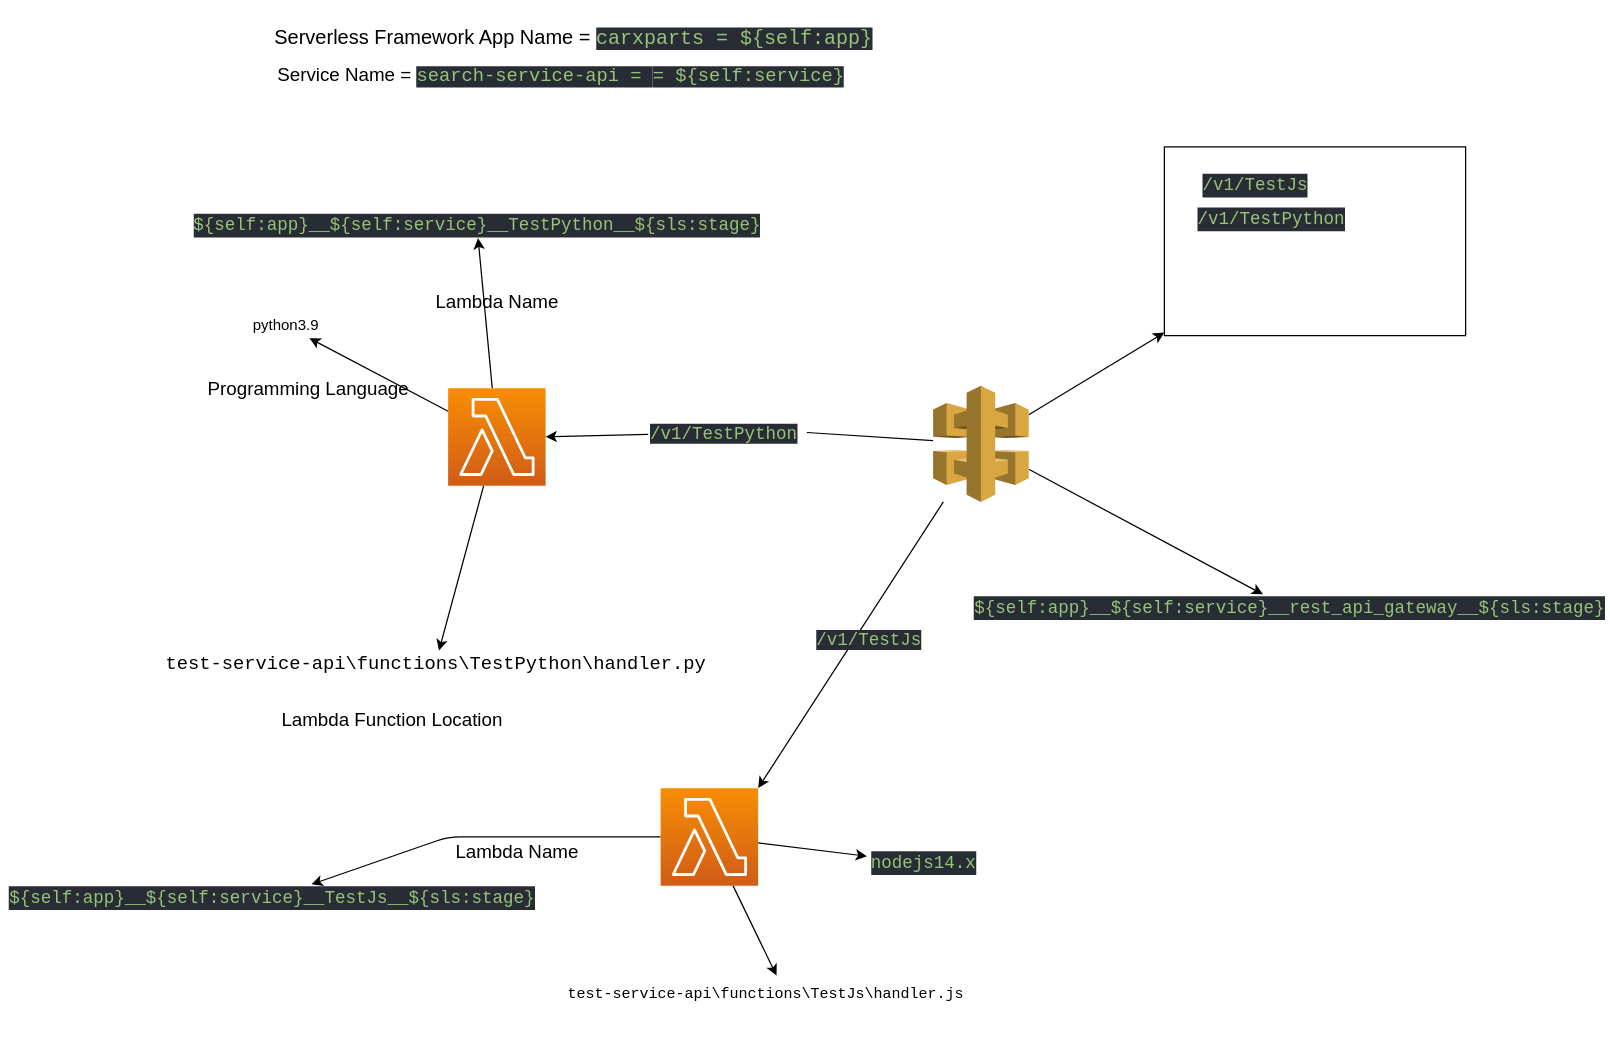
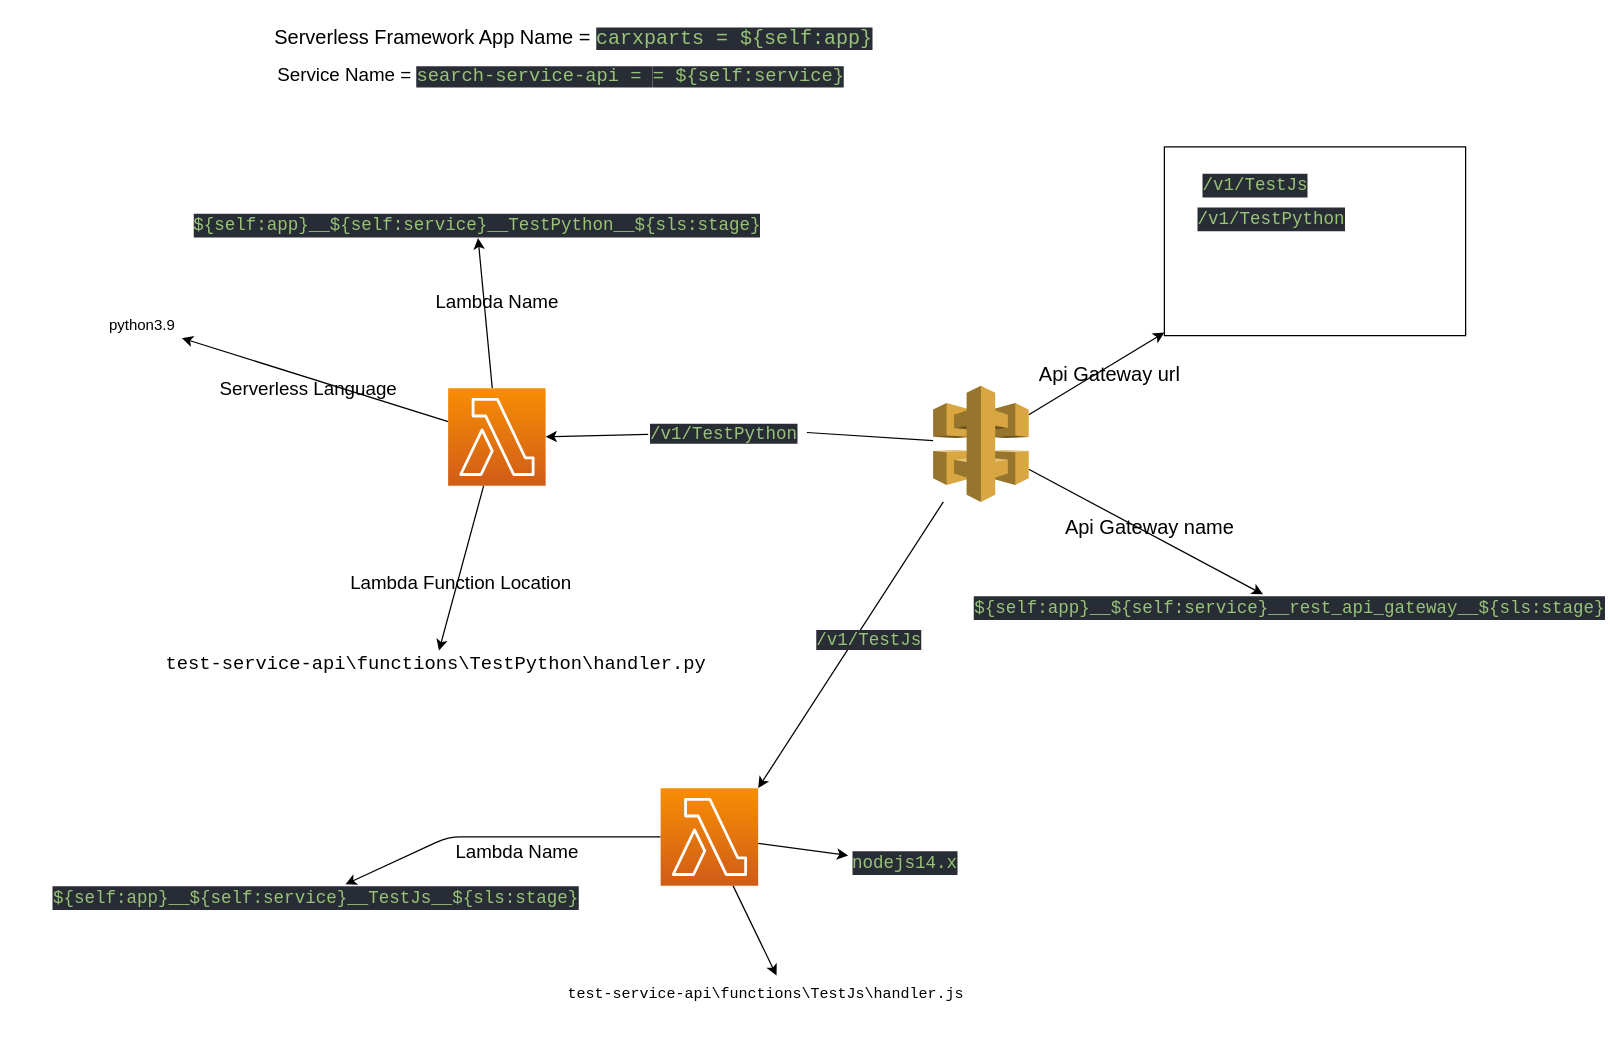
(286, 326) -> (142, 326)
none -> (1109, 374)
(309, 388) -> (309, 388)
none -> (1149, 527)
(392, 719) -> (461, 582)
(923, 863) -> (904, 863)
(272, 898) -> (316, 898)
